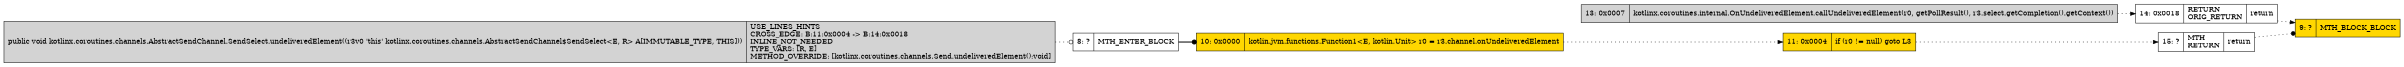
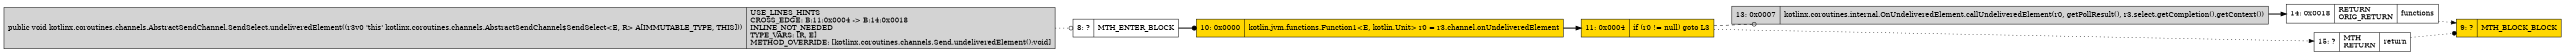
(2262, 13) -> (2418, 13)
(2124, 14) -> (2275, 14)
none -> (1733, 25)
(1671, 42) -> (1570, 28)
